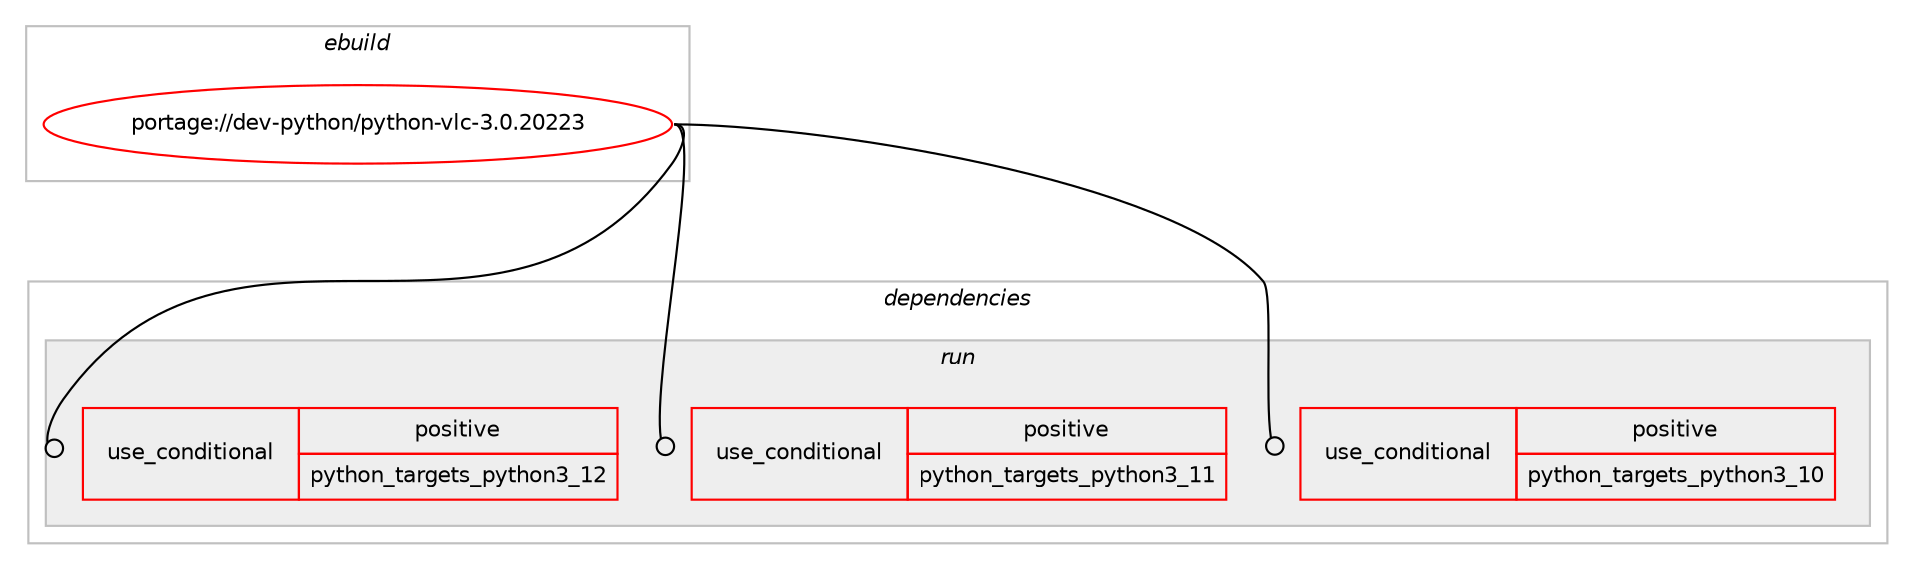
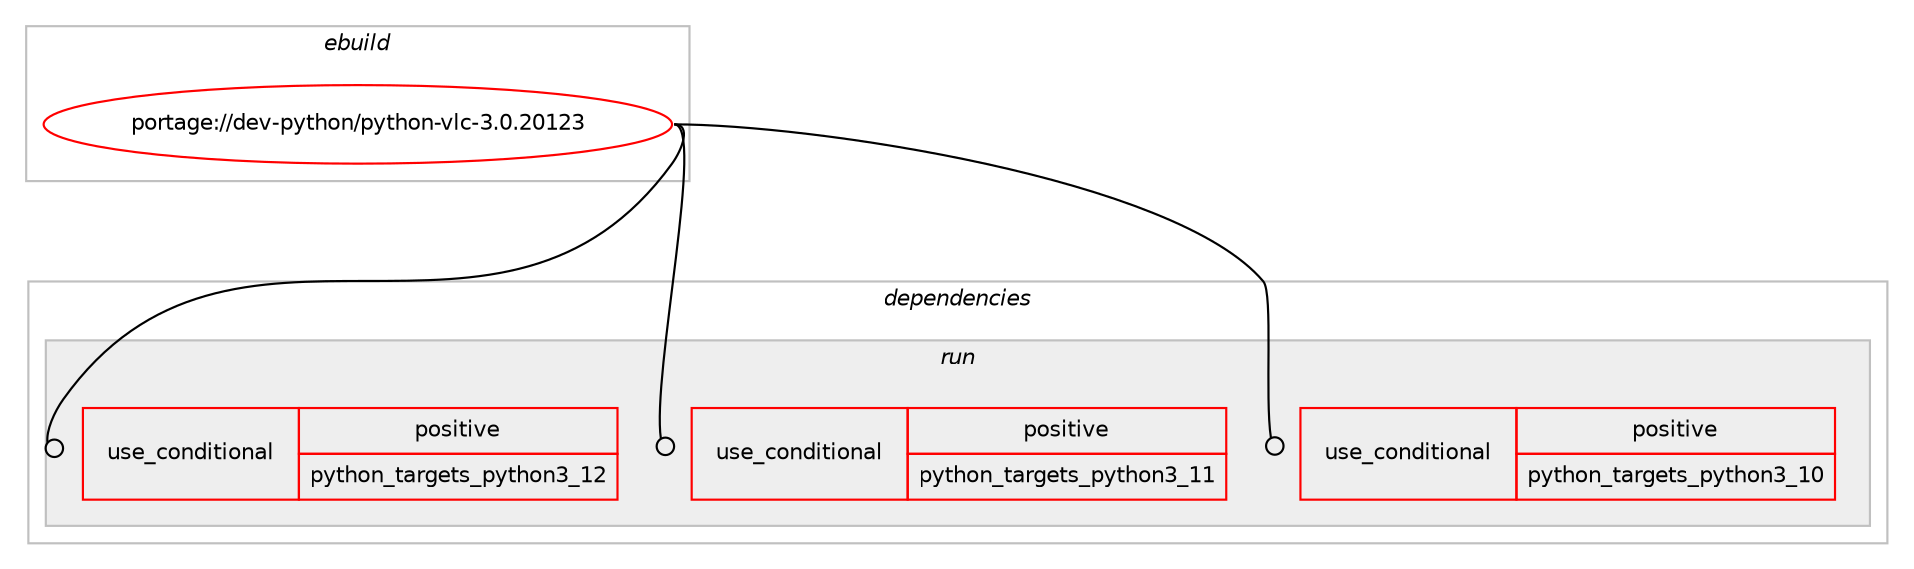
(358, 124) -> (358, 124)
